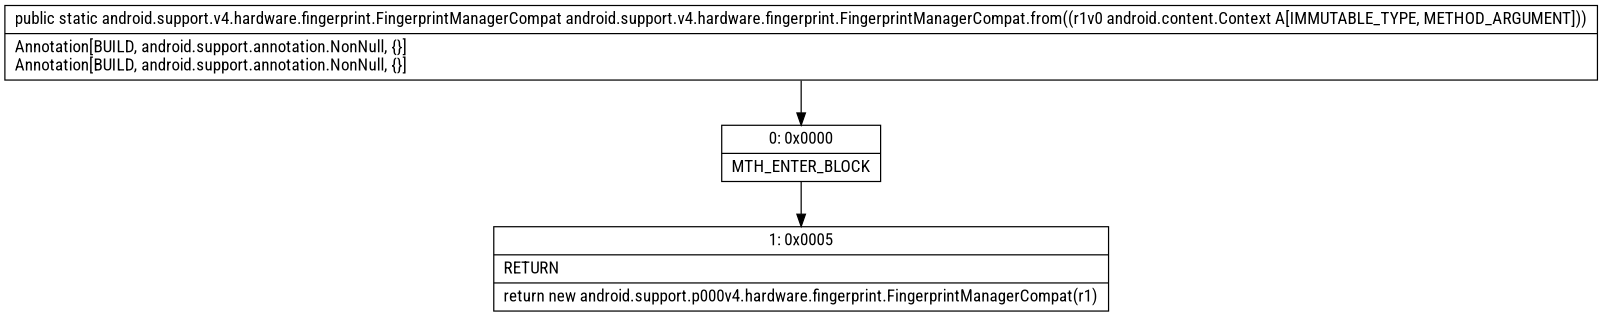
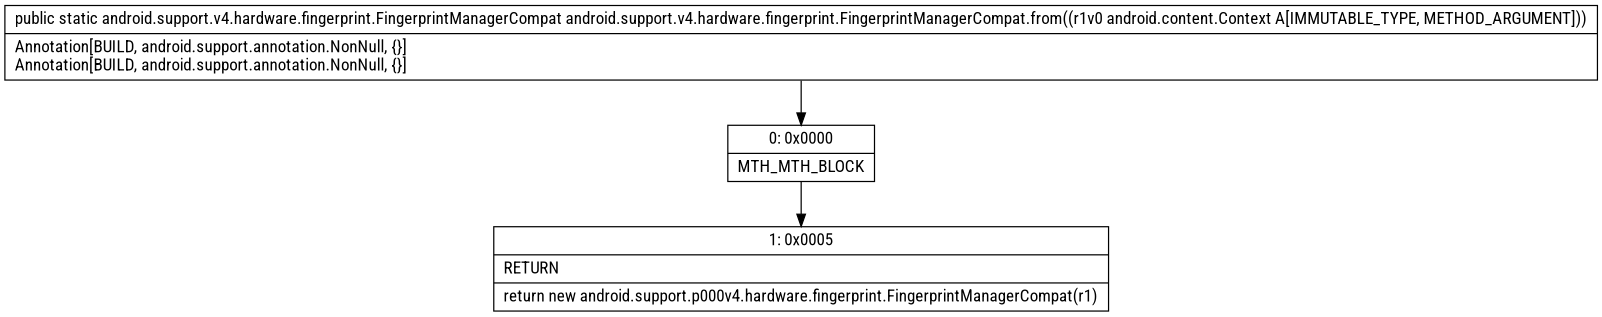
(801, 167) -> (801, 167)
